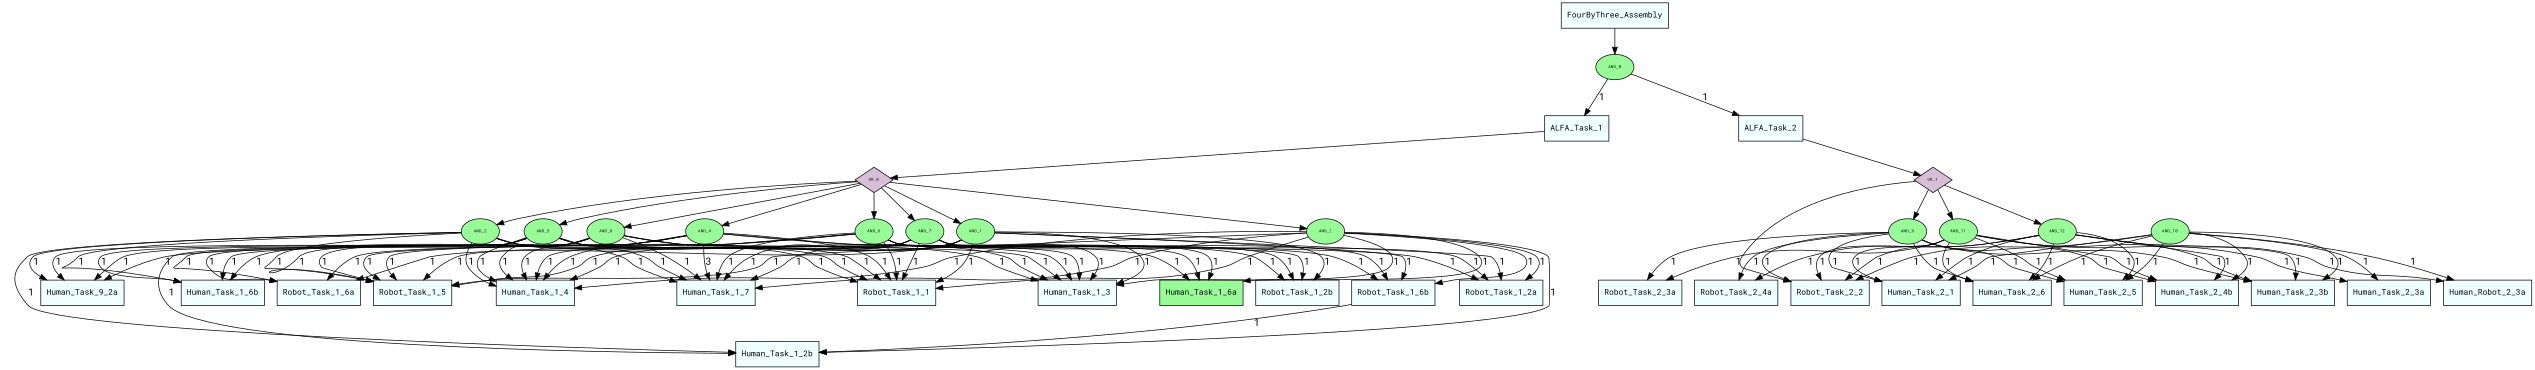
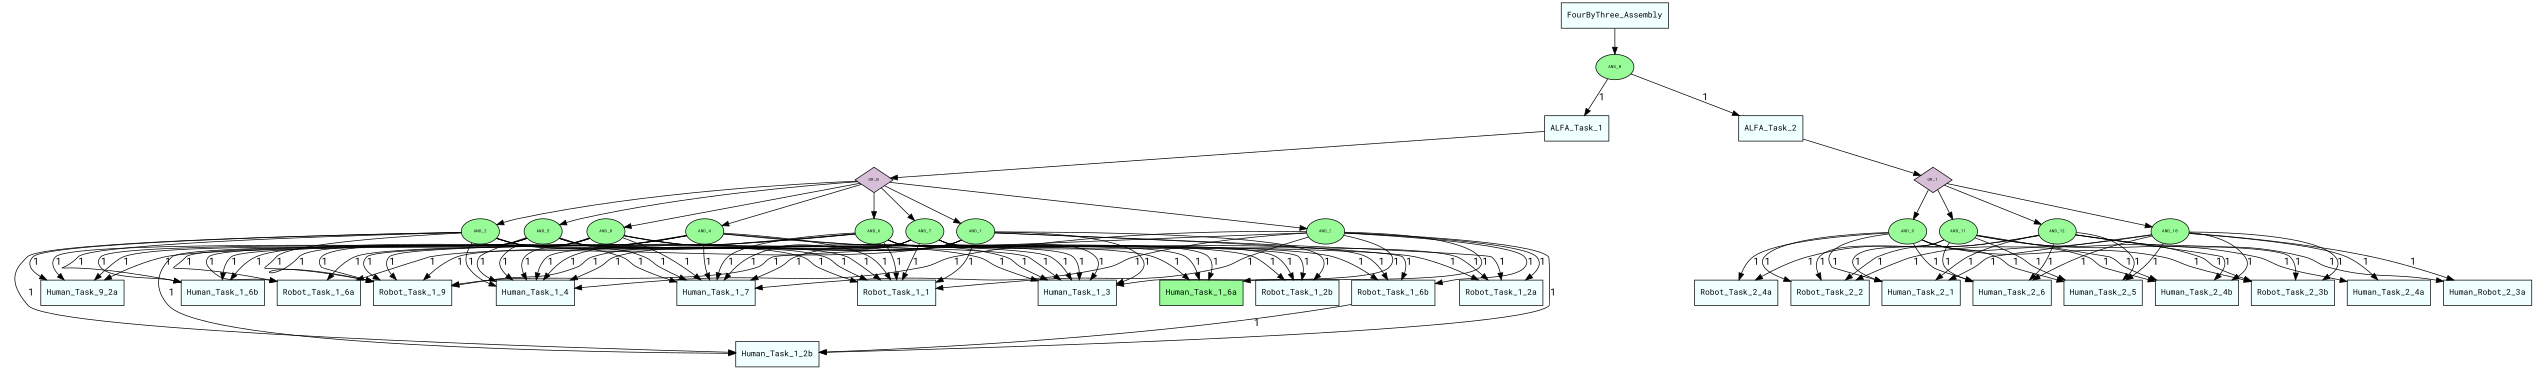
(1795, 212) -> (2046, 204)
(709, 262) -> (709, 262)
(413, 293) -> (413, 293)
(1640, 293) -> none
(2293, 293) -> (2293, 293)
(2389, 293) -> (2389, 293)
